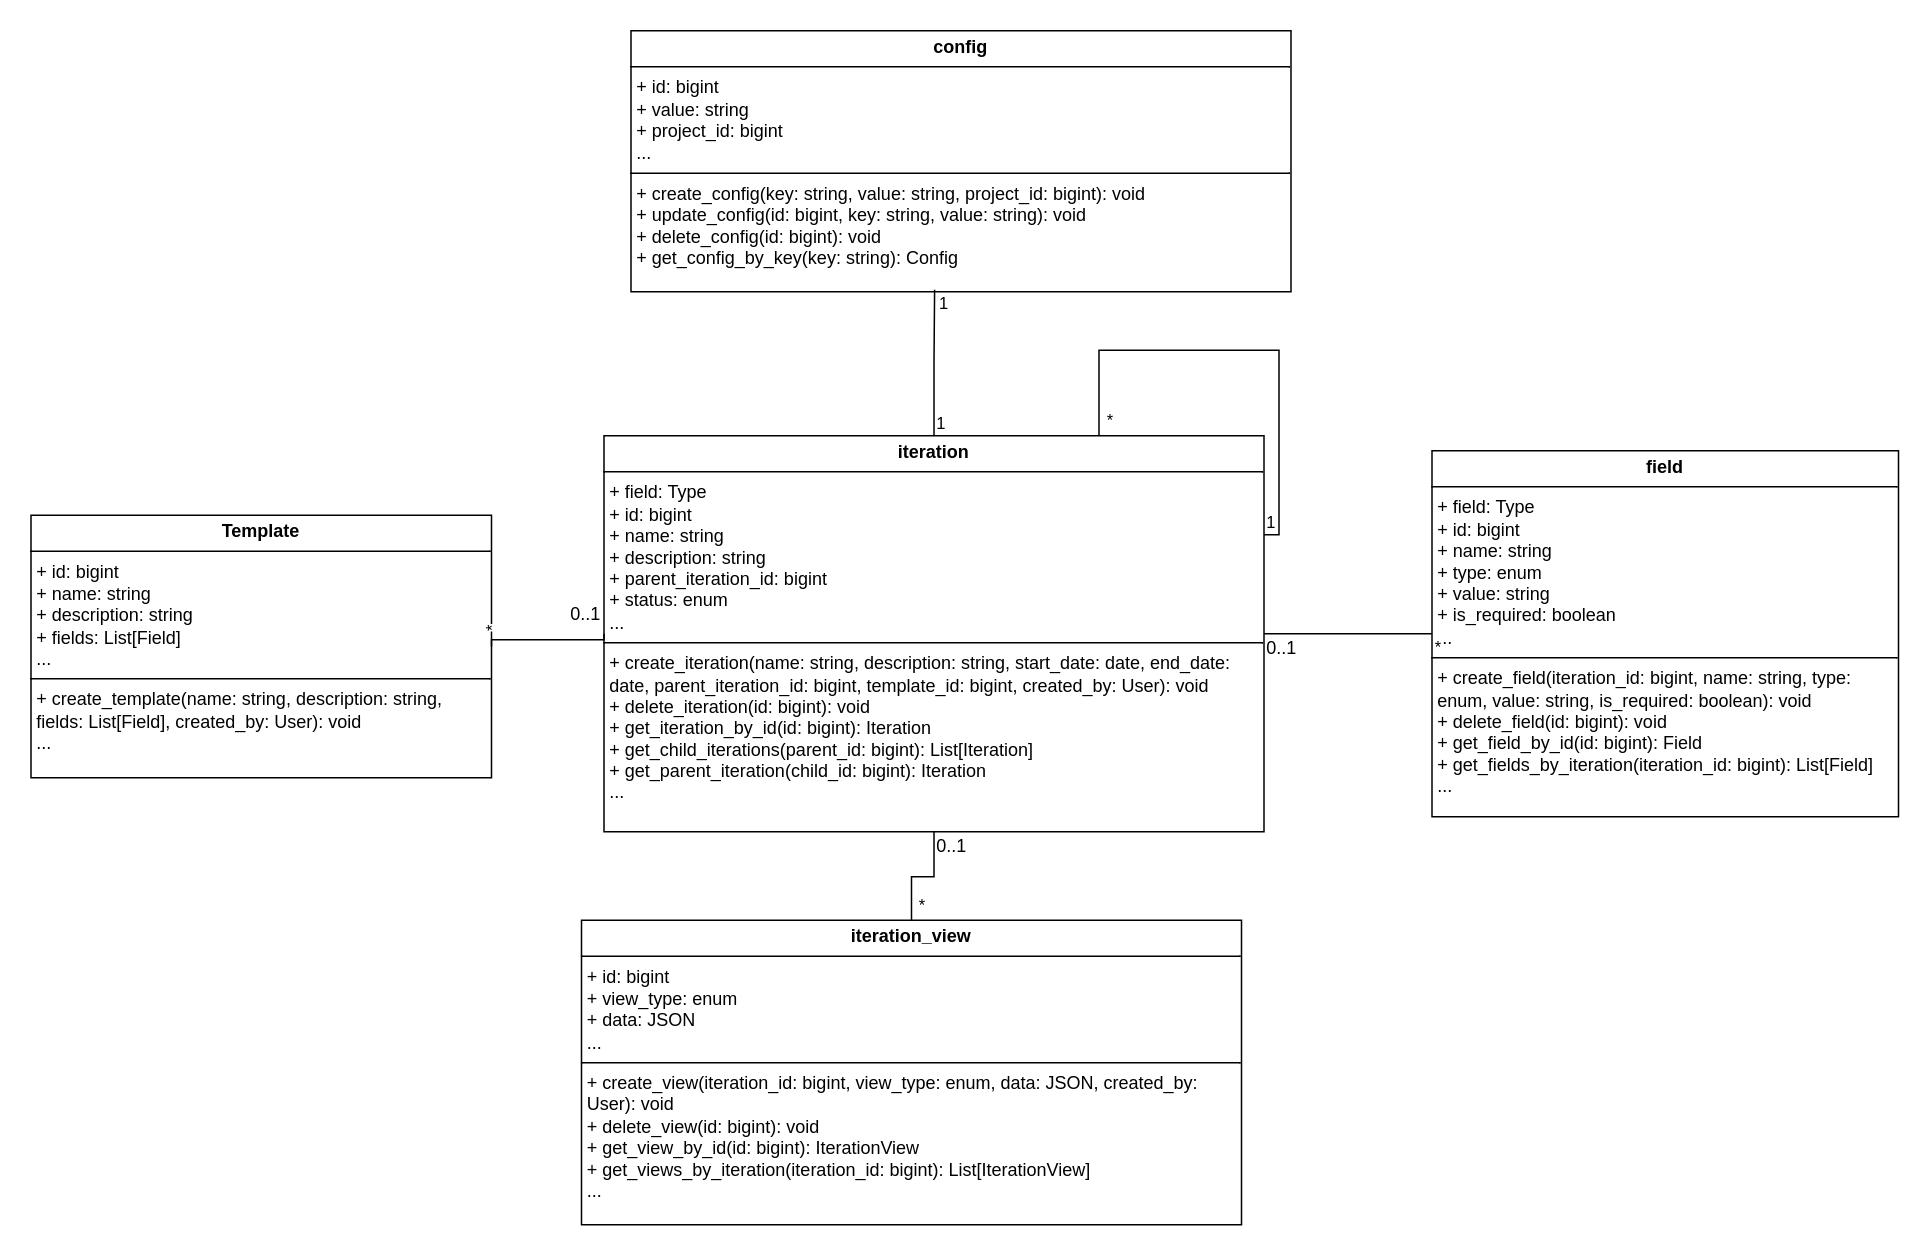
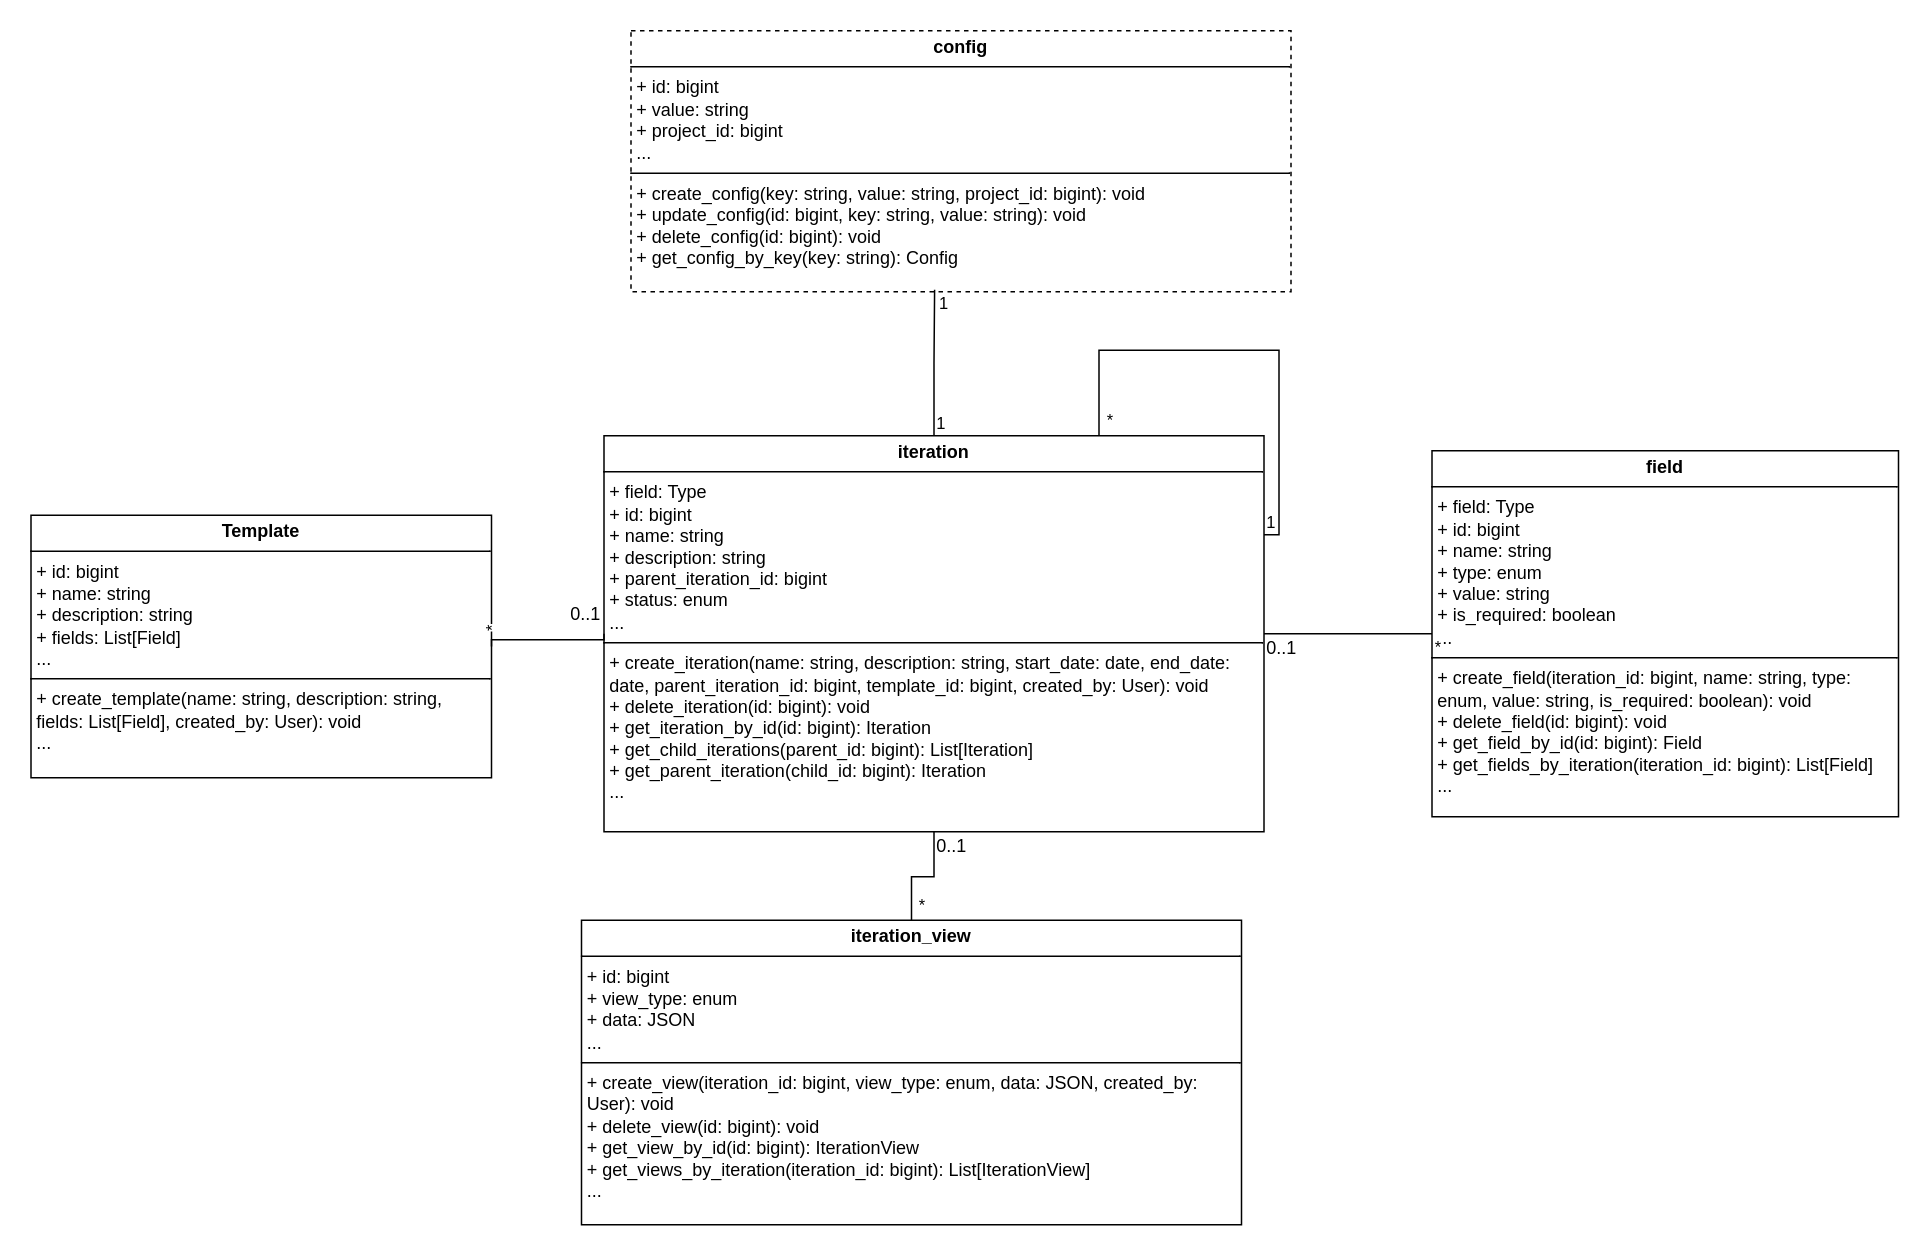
(961, 161) -> (961, 161)
